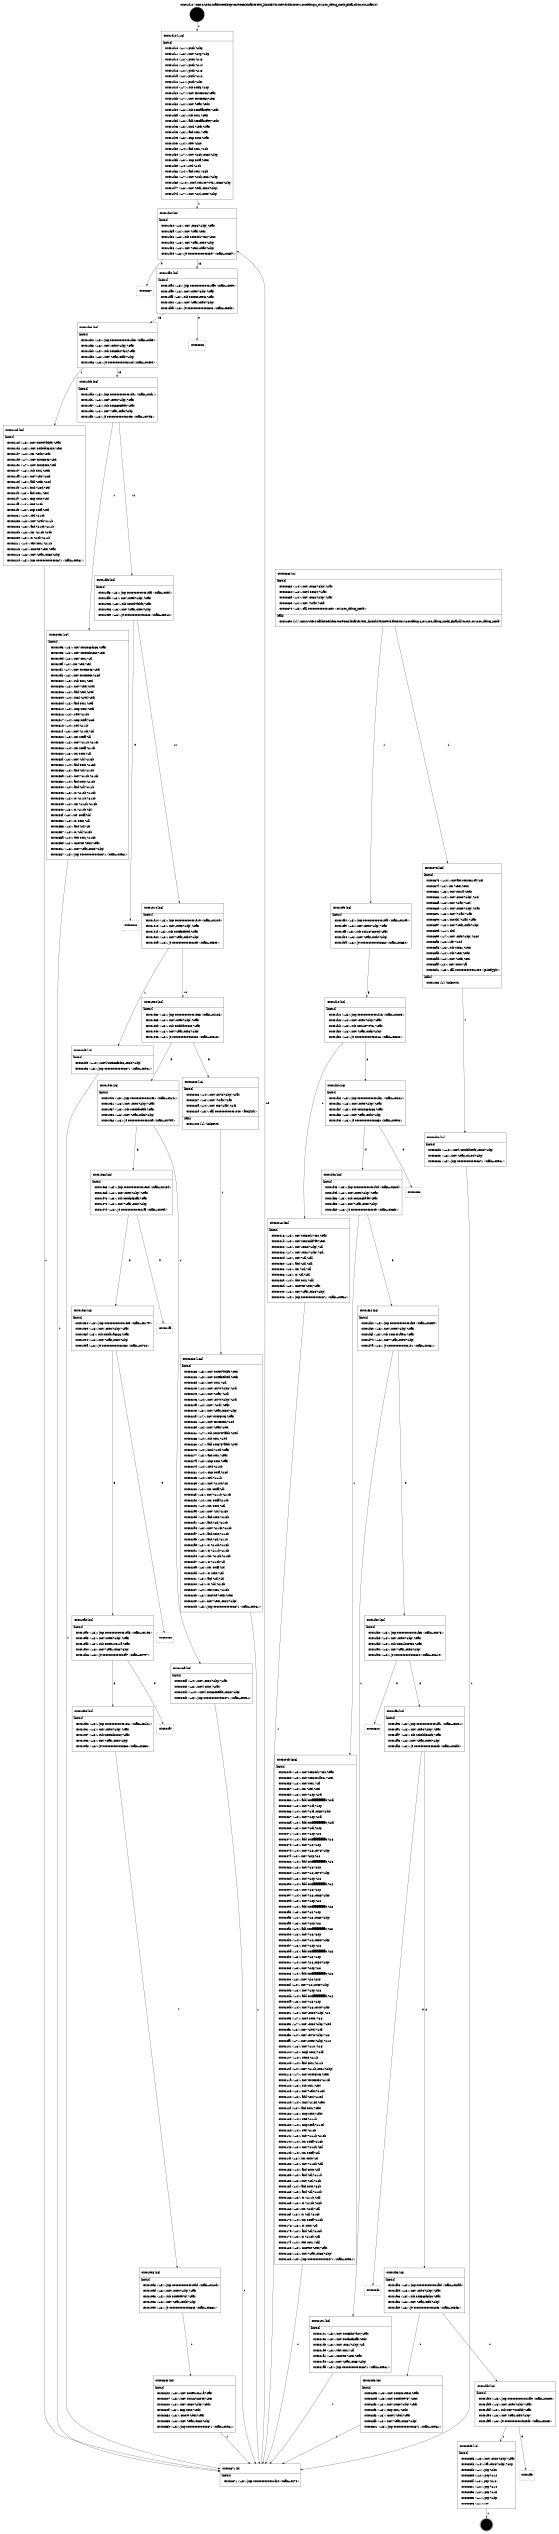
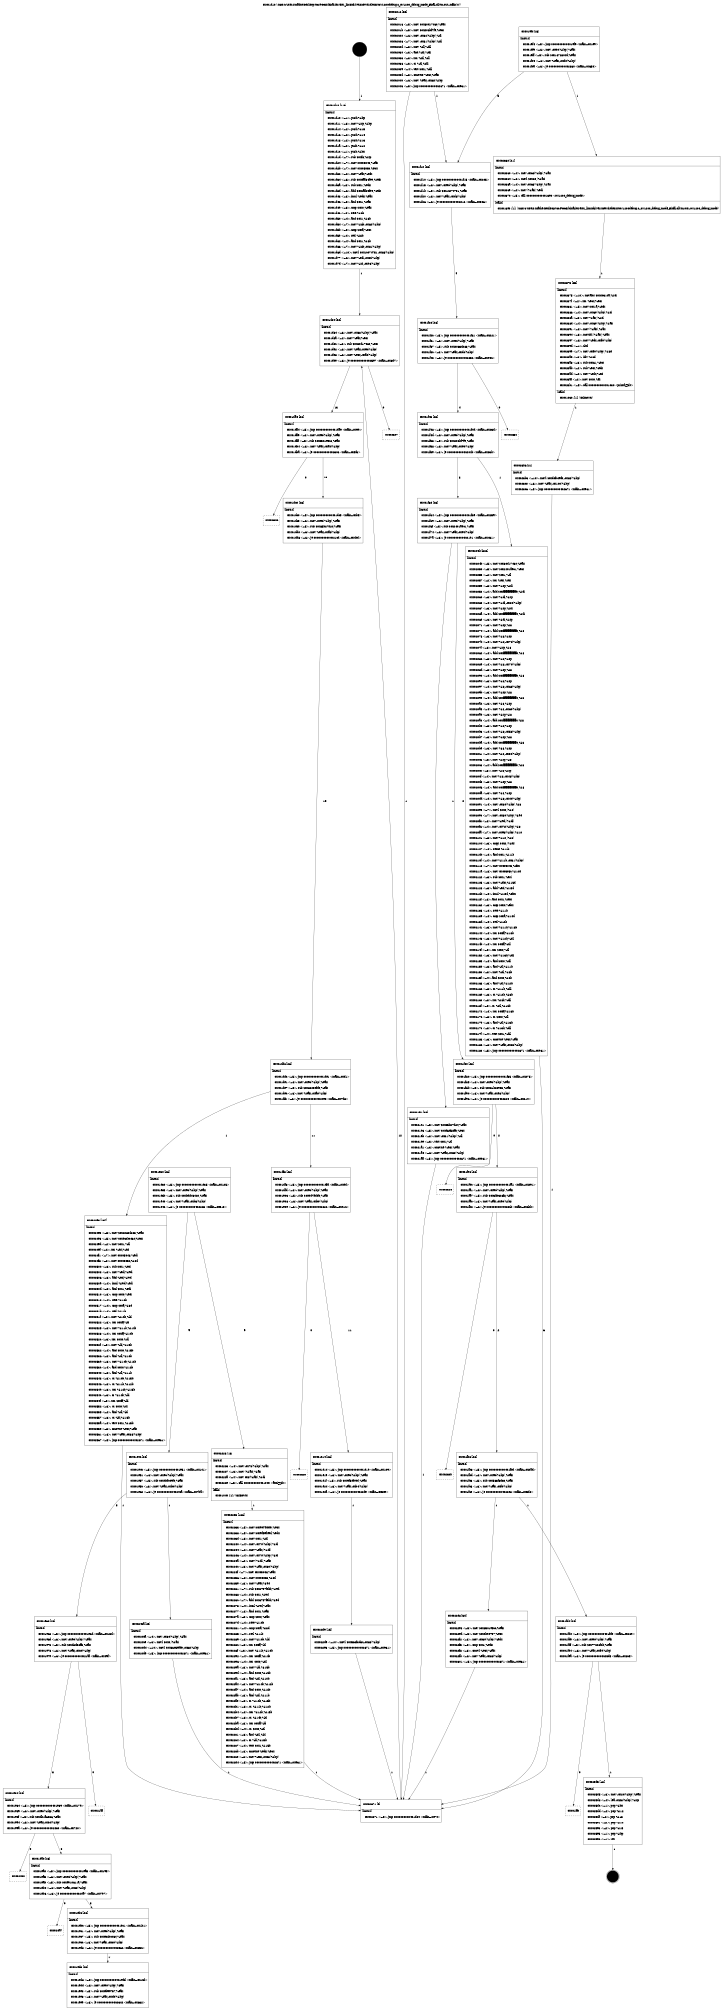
(44, 496) -> none
(373, 764) -> (582, 113)
(183, 972) -> none
(309, 1126) -> (440, 126)
(297, 2344) -> (543, 1331)
(194, 2404) -> none
